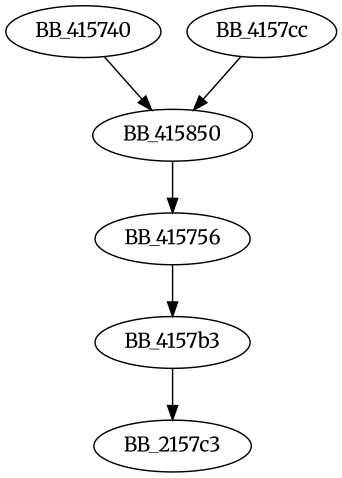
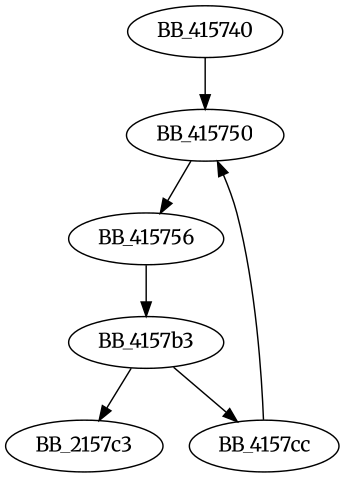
(173, 135) -> (205, 135)
none -> (200, 390)
